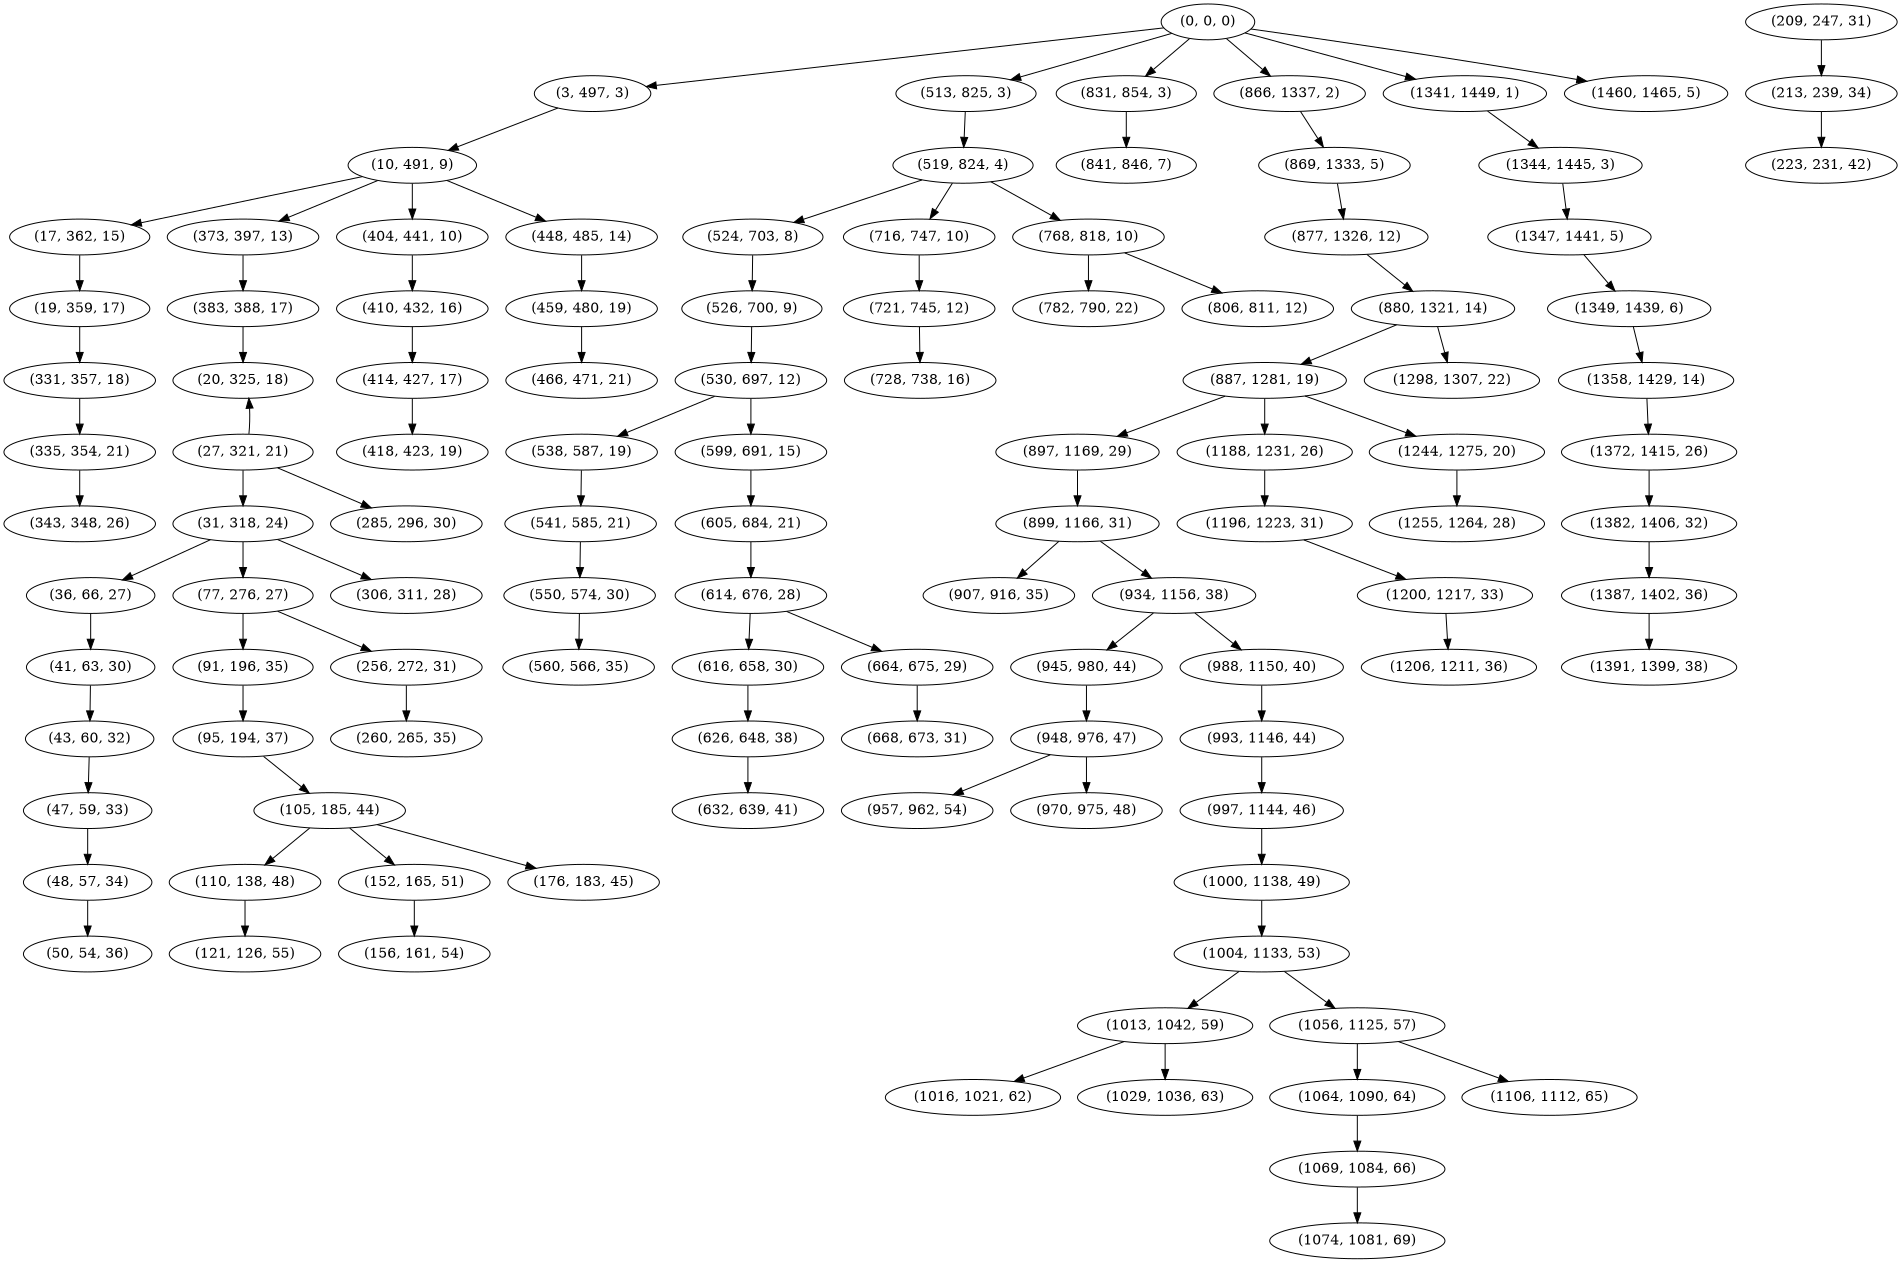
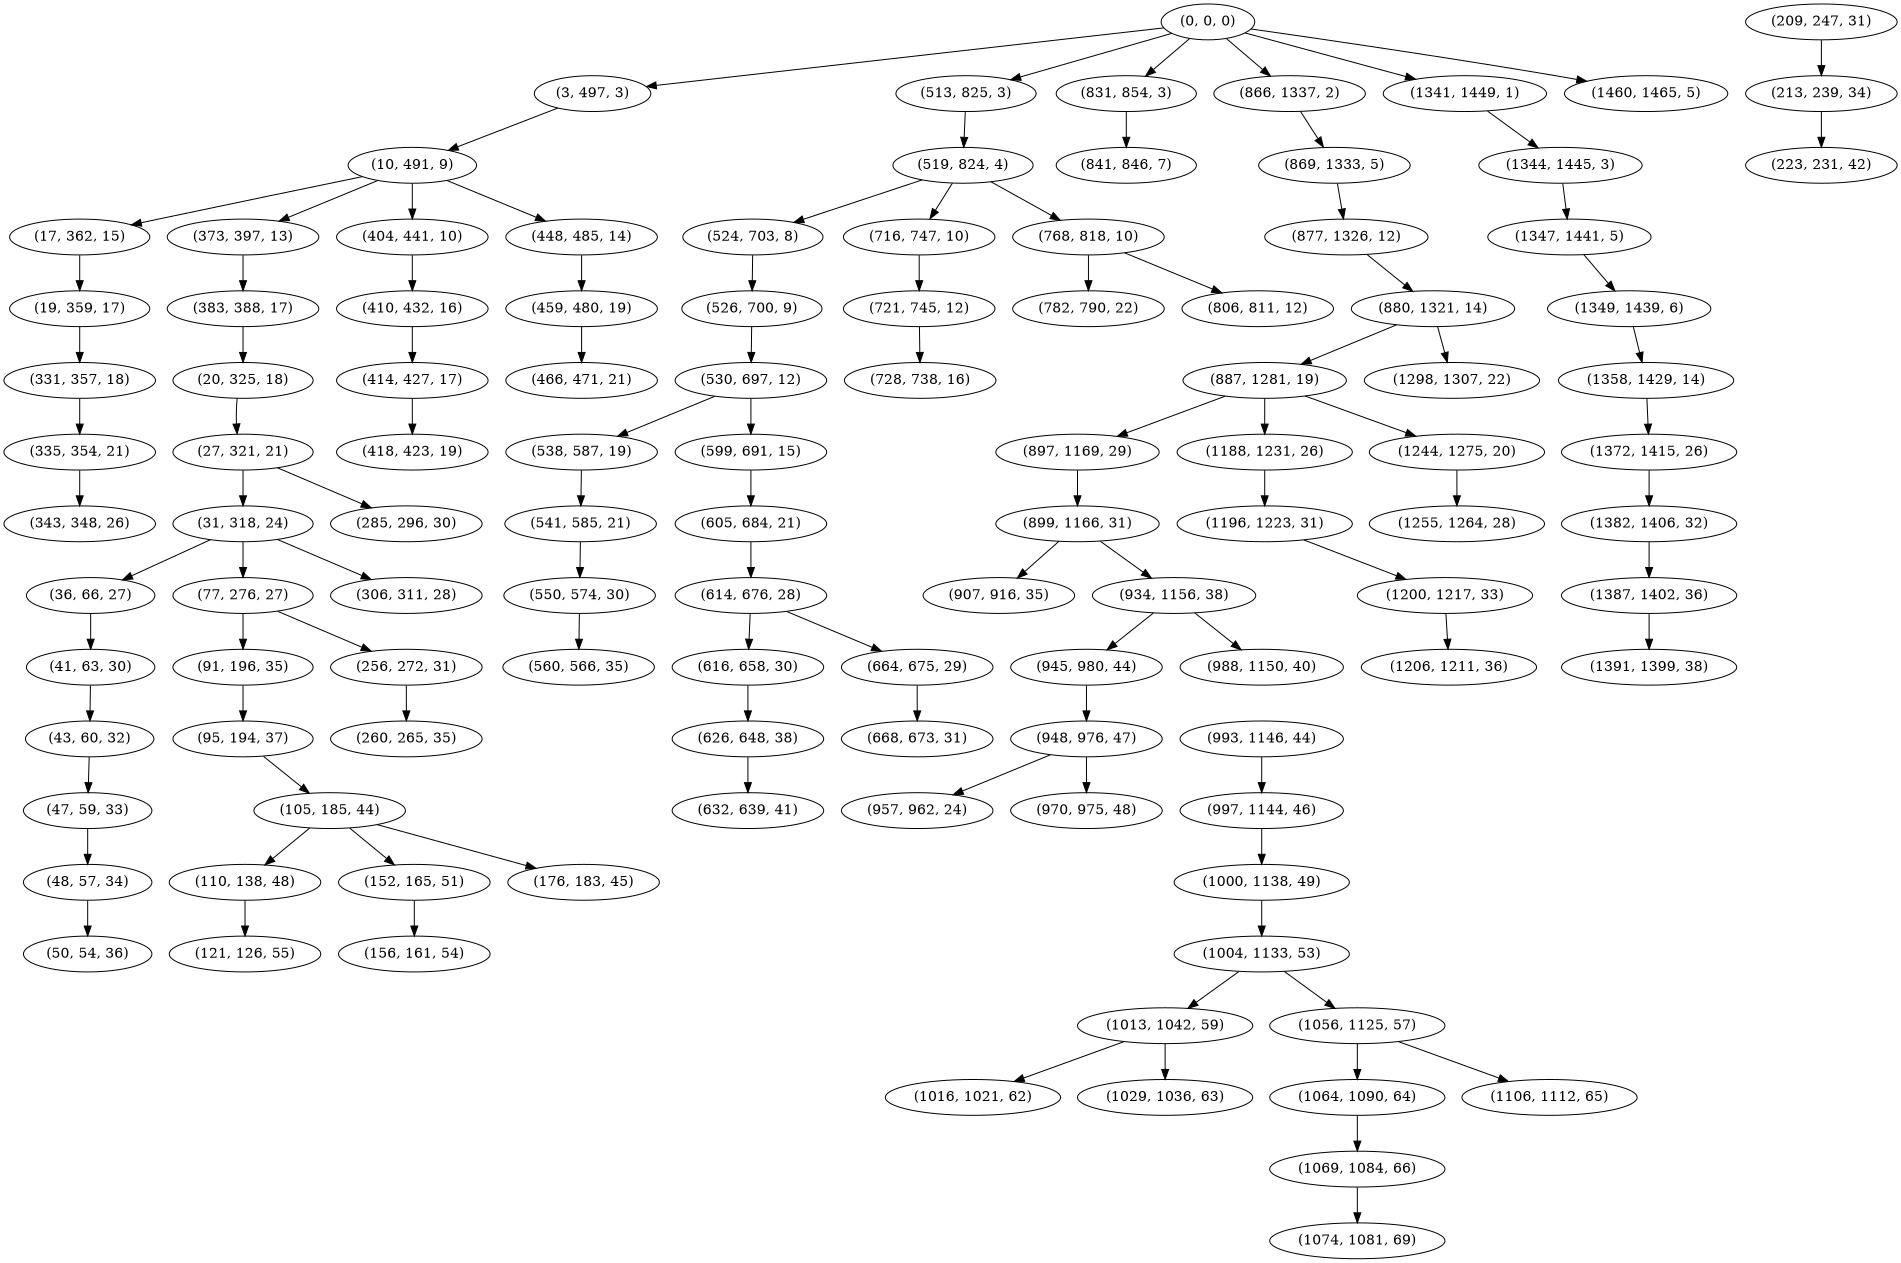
(250, 421) -> (236, 411)
(1262, 698) -> none
(917, 811) -> (917, 811)
